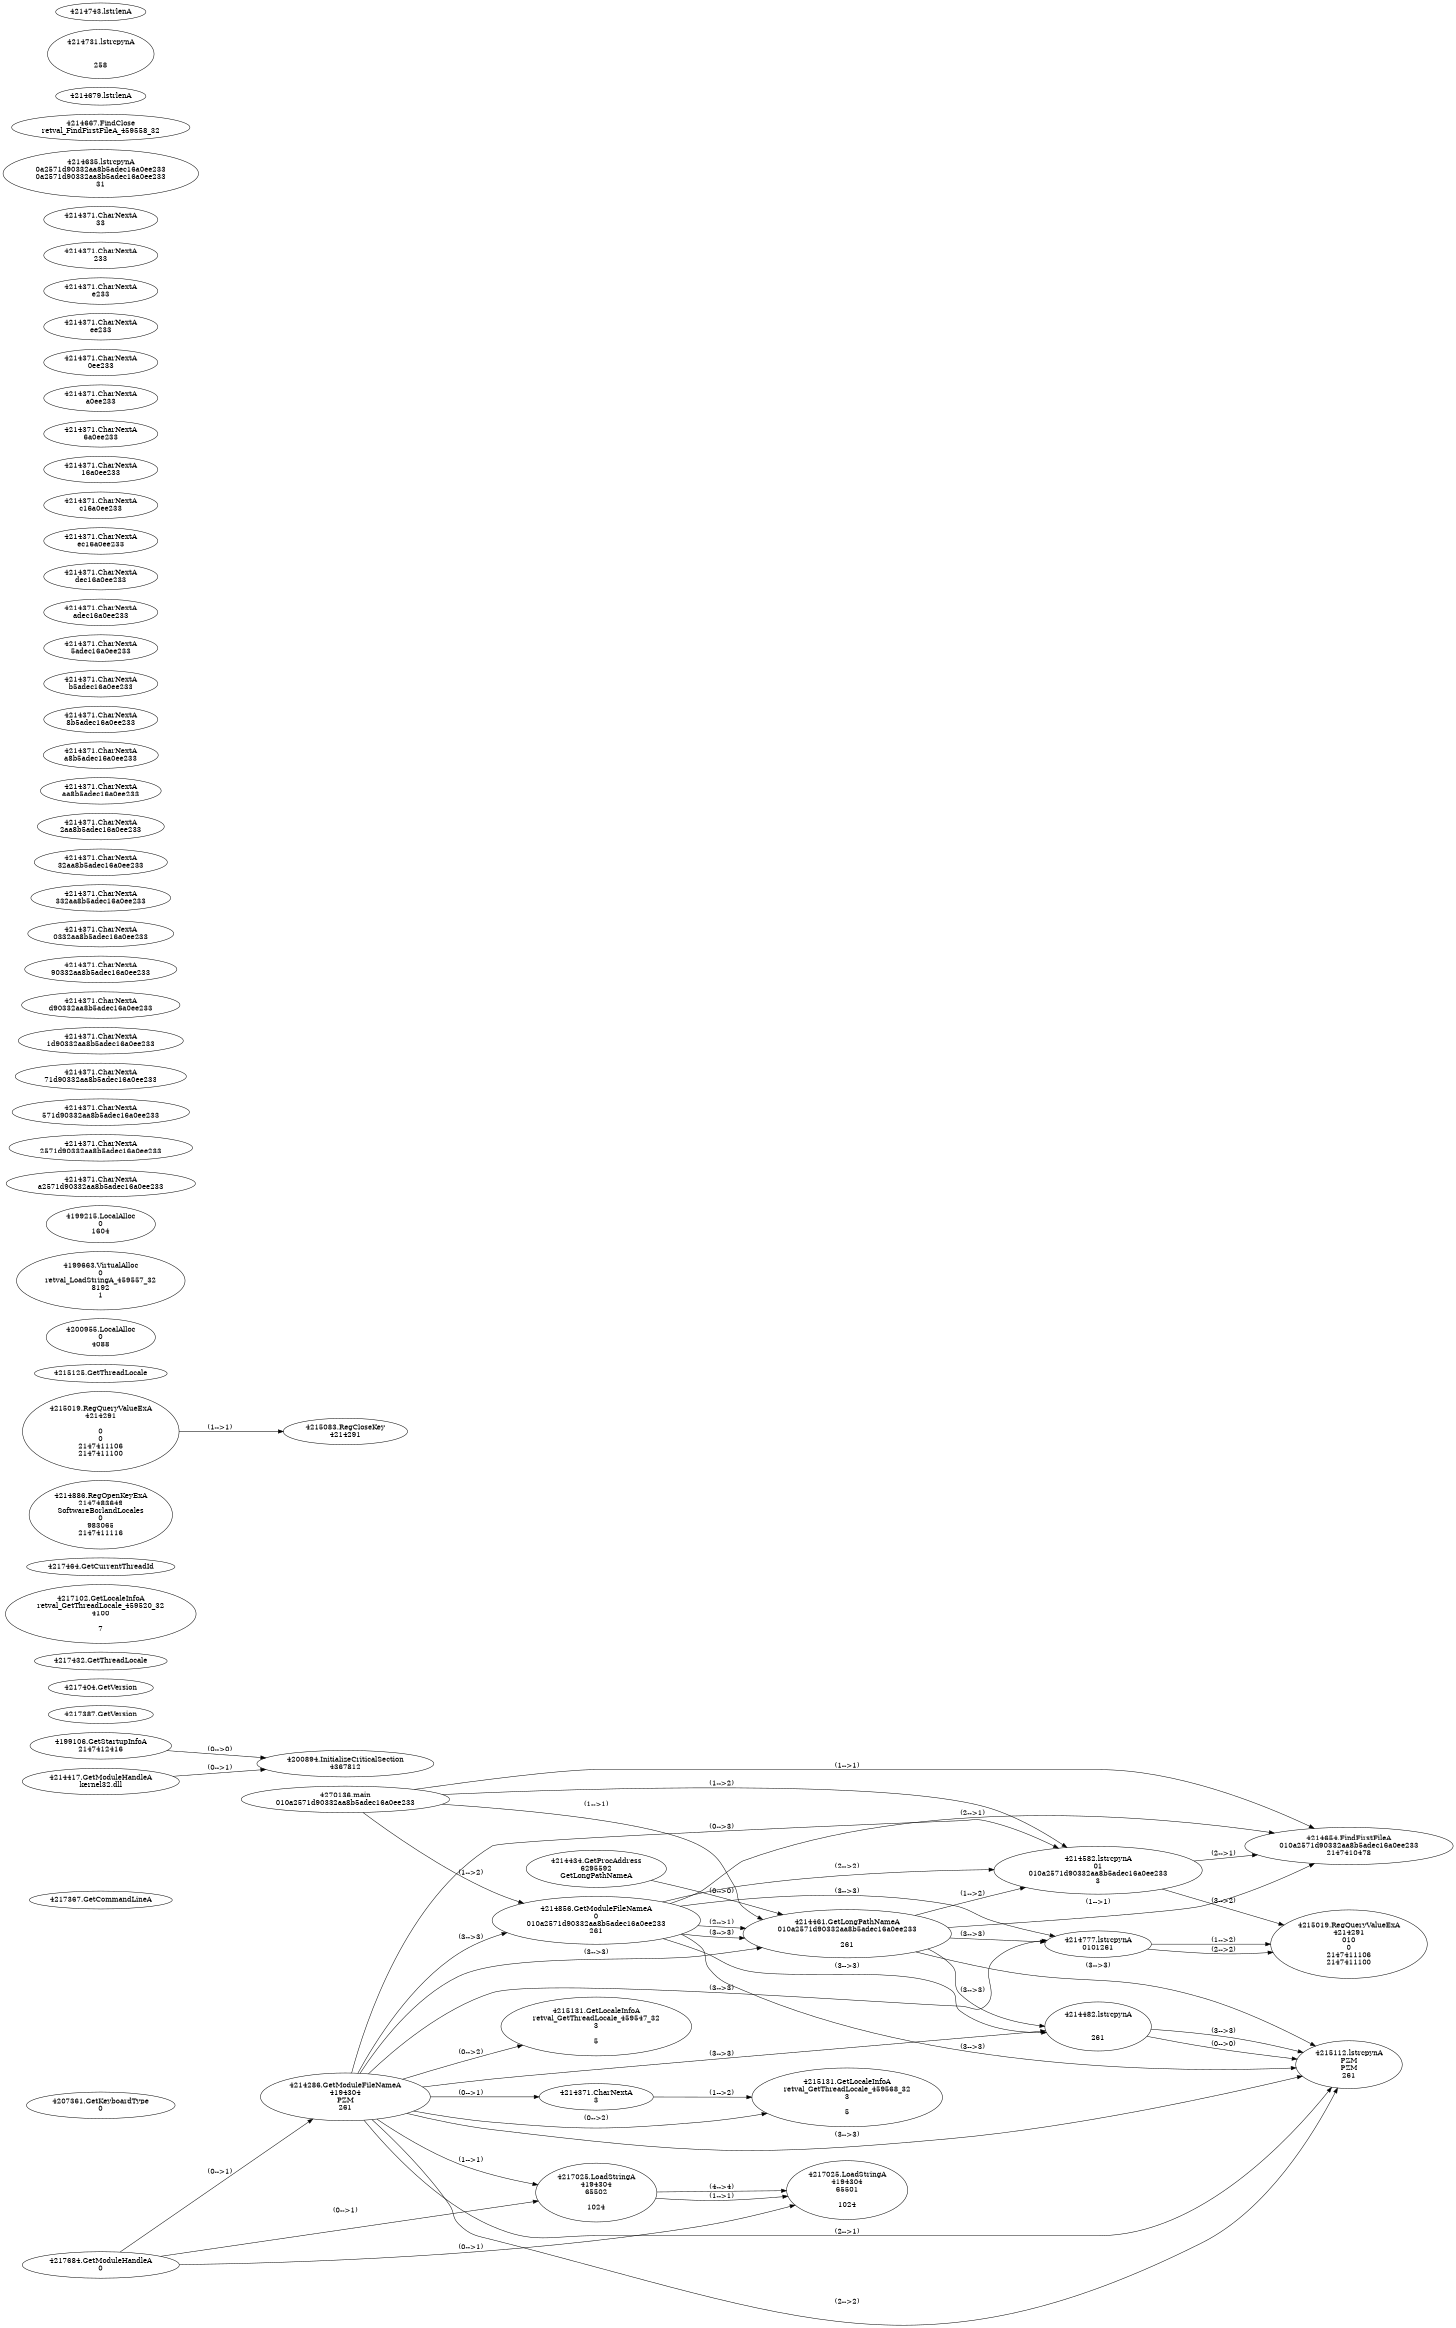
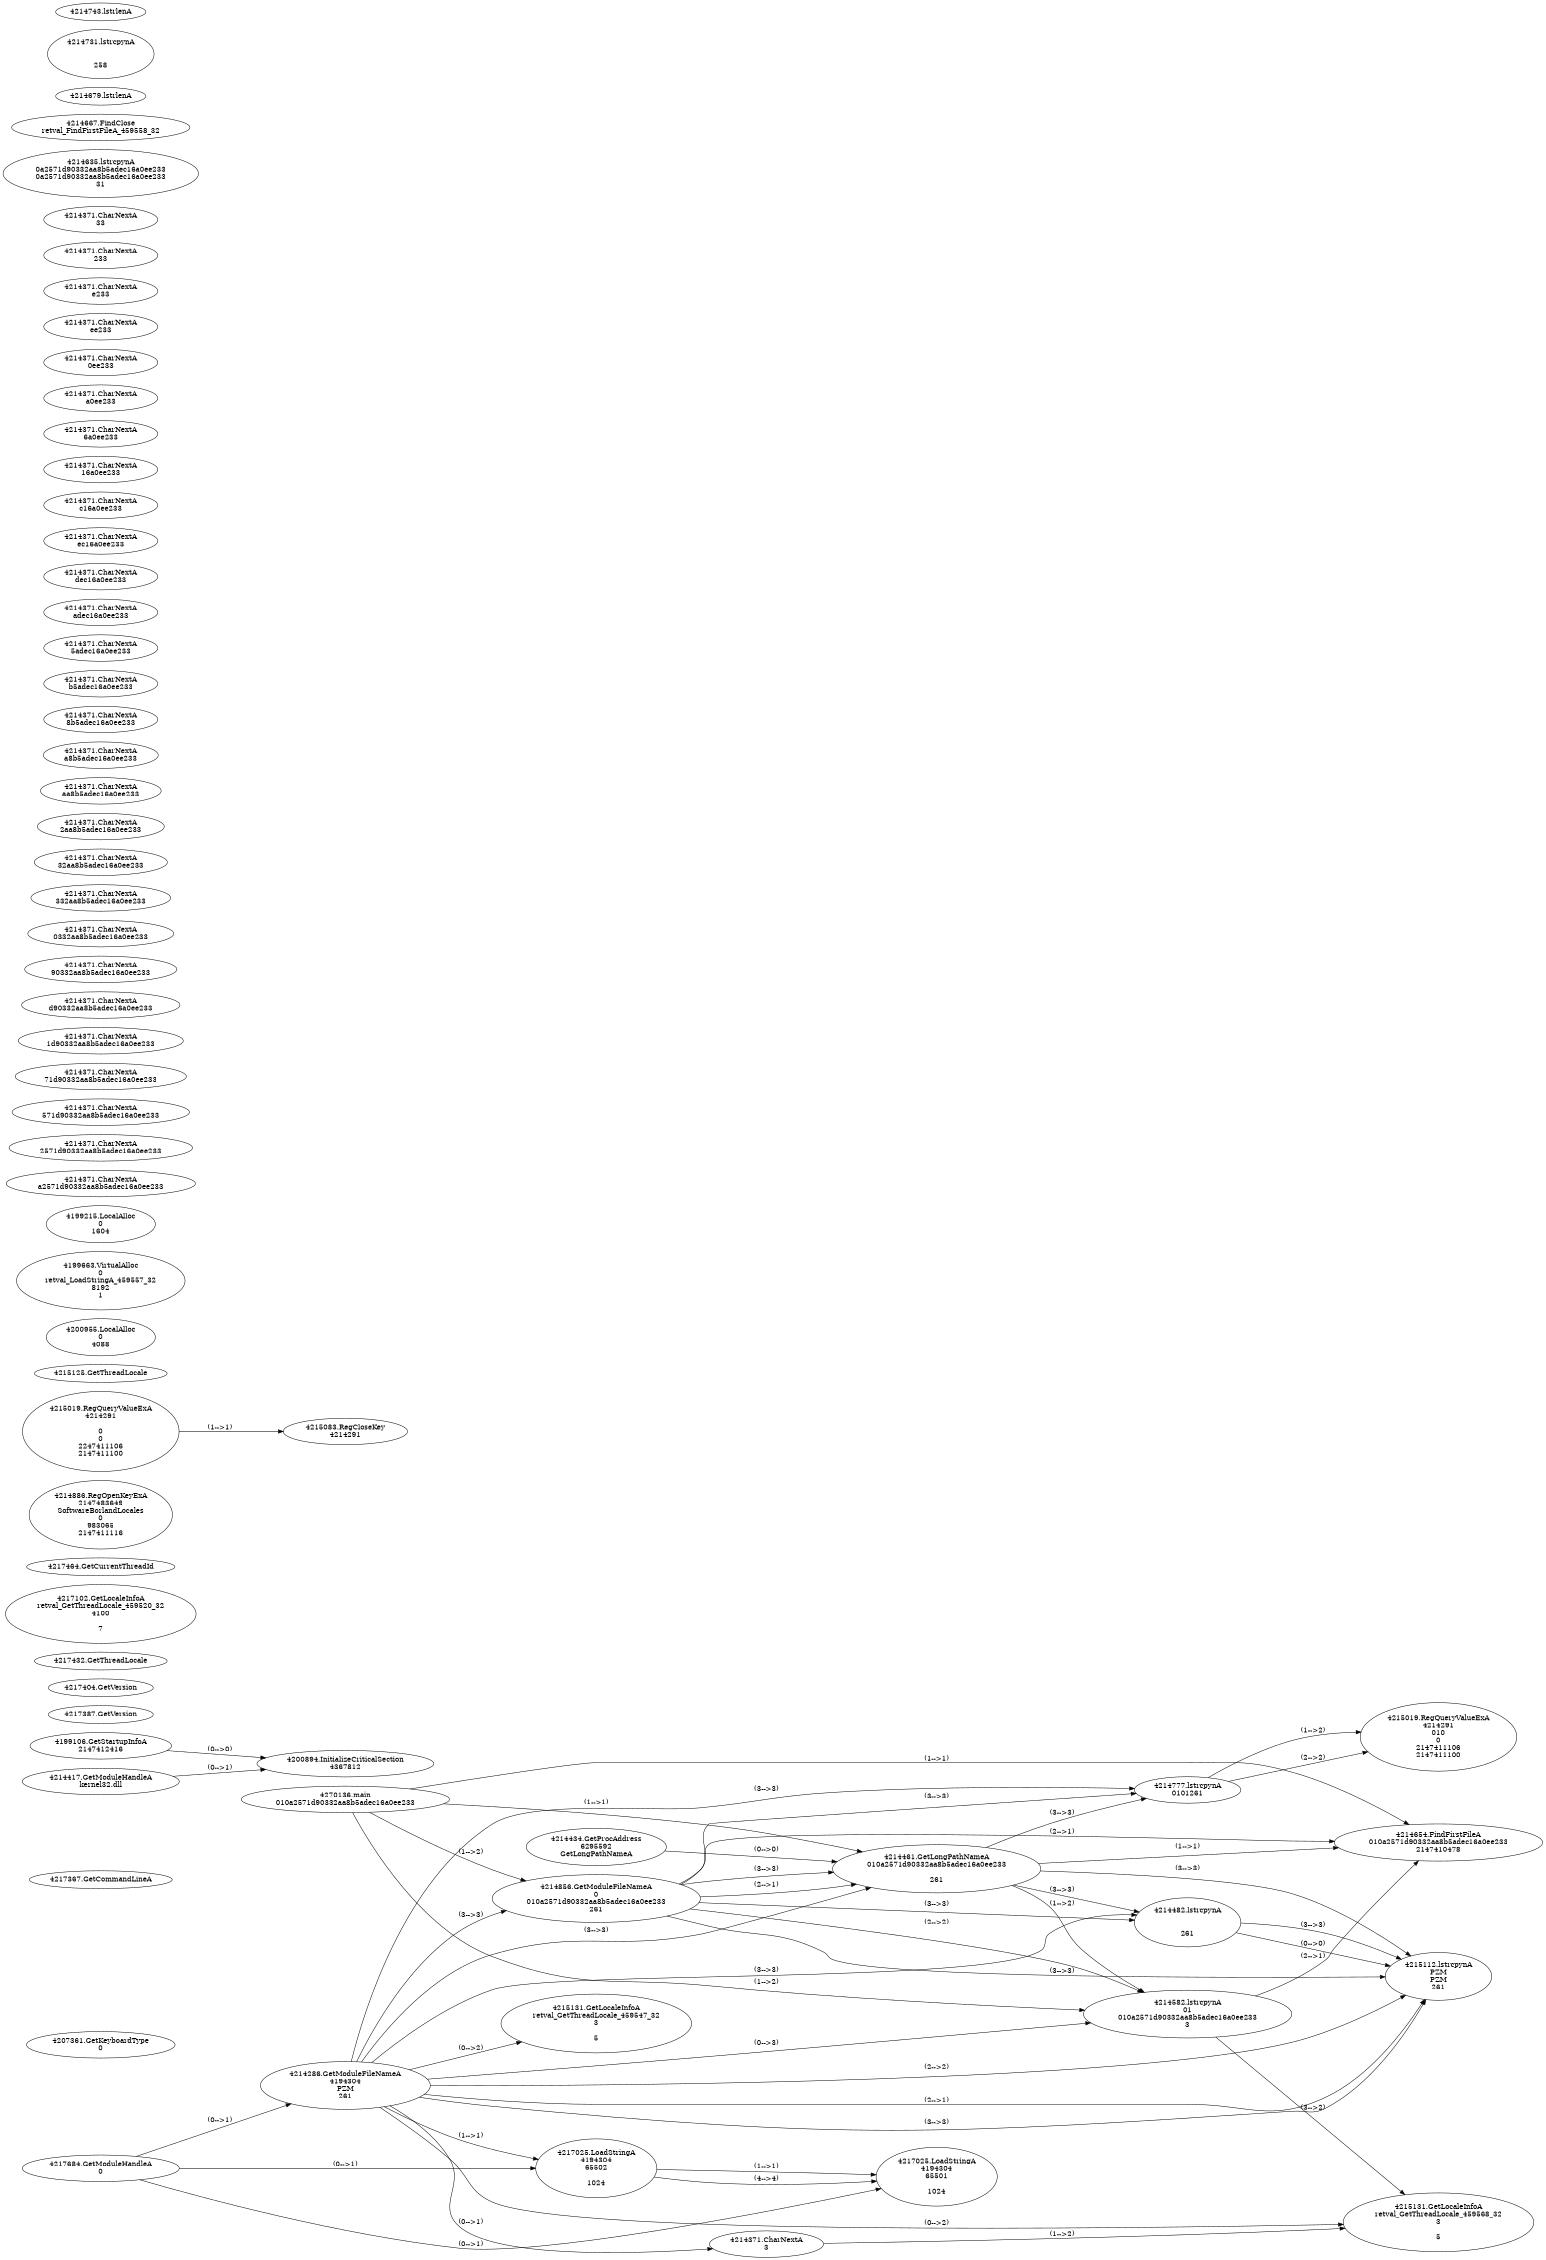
(101, 1431) -> (101, 1431)
(1221, 1906) -> (1313, 2118)
